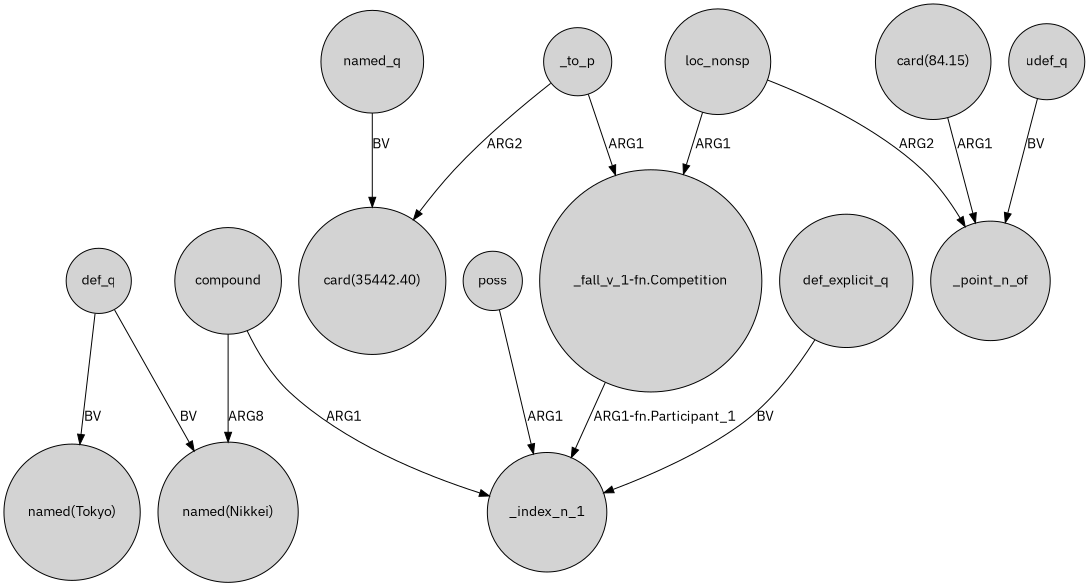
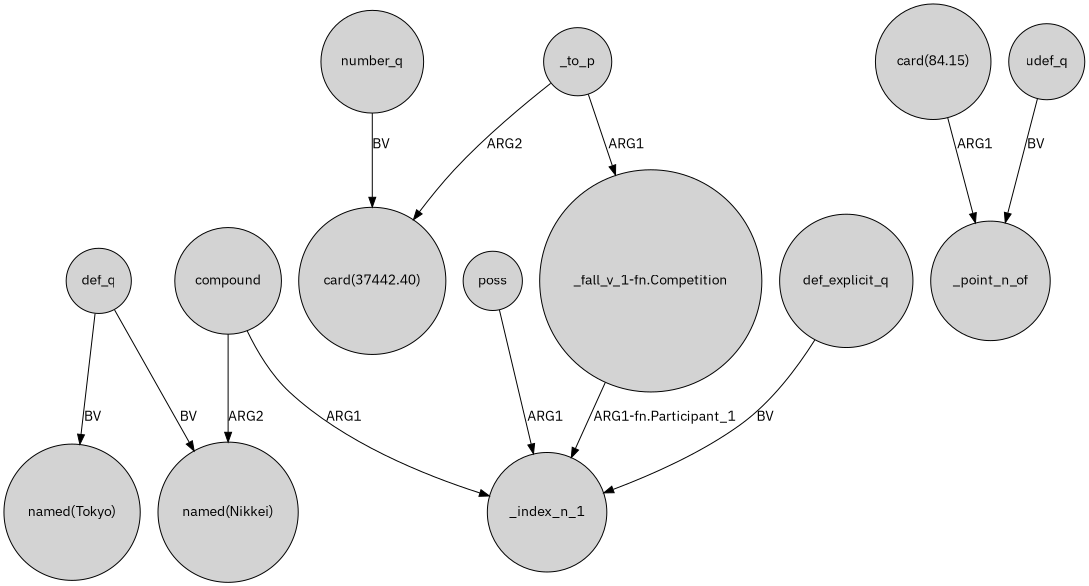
(372, 62) -> (372, 62)
(718, 62) -> none
(372, 281) -> (372, 281)
(246, 417) -> (246, 417)
